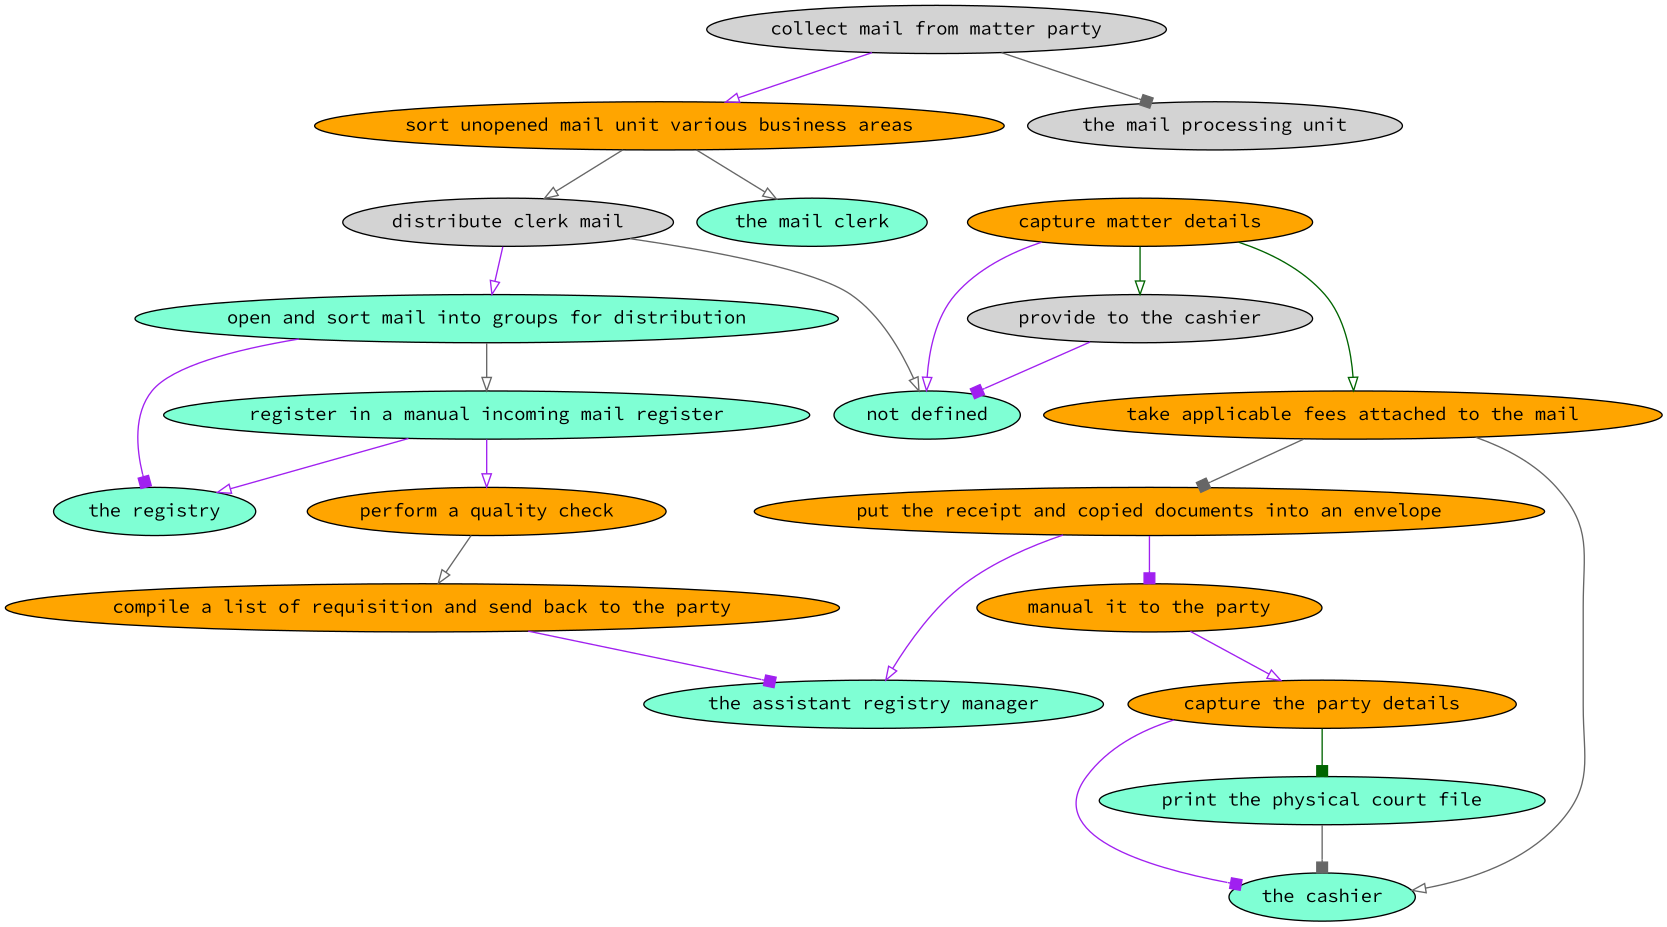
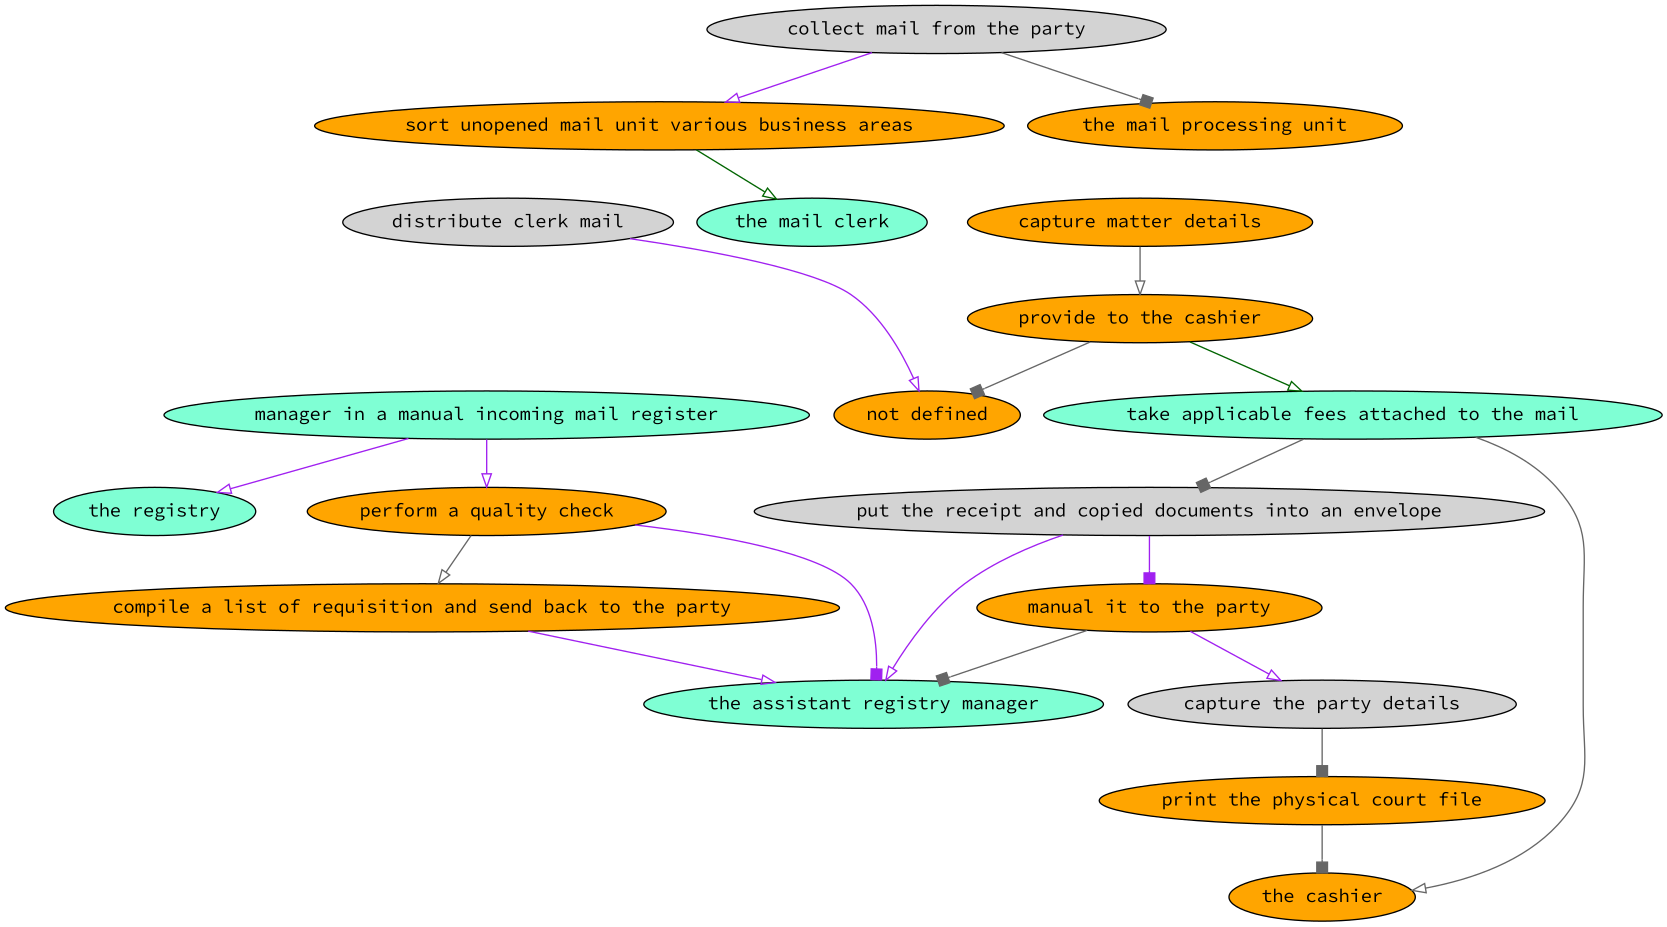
(937, 29) -> (937, 29)
(1215, 126) -> (1215, 126)
(589, 171) -> none
(731, 171) -> (731, 171)
(1140, 264) -> (1140, 264)
(794, 271) -> (794, 271)
(960, 290) -> none
(1320, 290) -> (1240, 364)
(487, 319) -> none
(1140, 319) -> (1140, 319)
(1038, 365) -> (1038, 365)
(487, 415) -> (487, 415)
(927, 415) -> (927, 415)
(1353, 415) -> (1353, 415)
(1149, 511) -> (1149, 511)
none -> (790, 554)
none -> (1019, 653)
(645, 655) -> (645, 655)
(1322, 704) -> (1322, 704)
(1322, 746) -> (1322, 746)
(1322, 801) -> (1322, 801)
(1085, 824) -> none
(1322, 897) -> (1322, 897)
